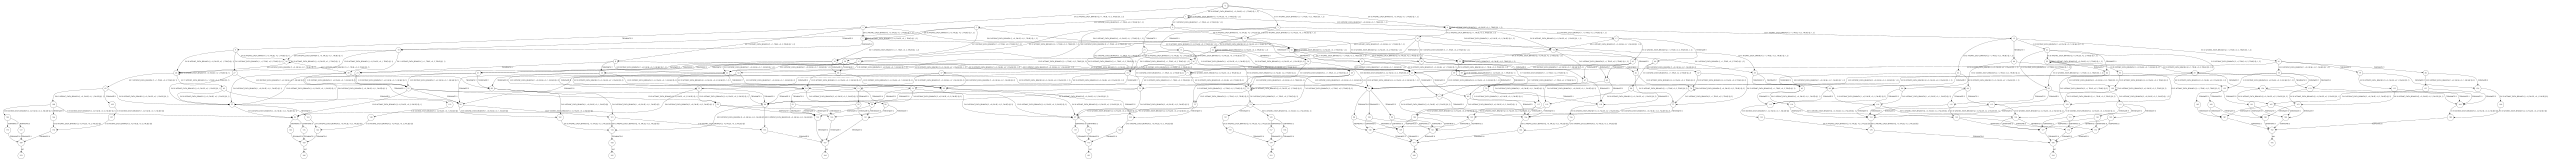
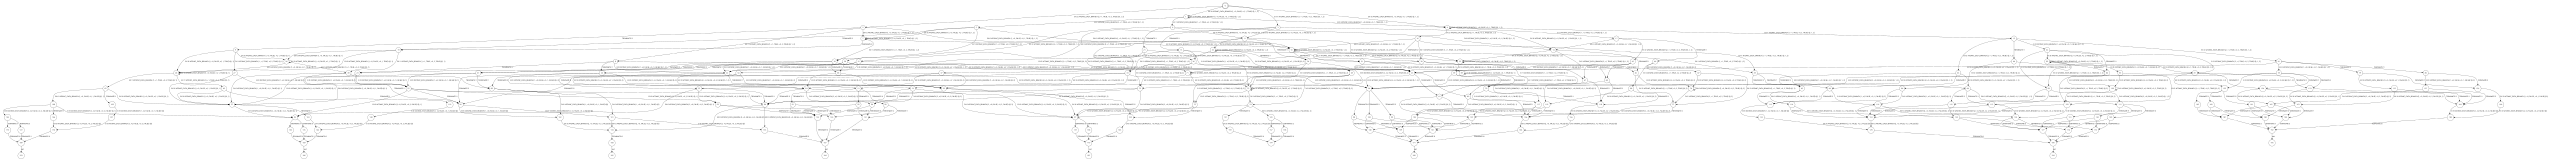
none -> (2044, 101)
(1271, 156) -> none
